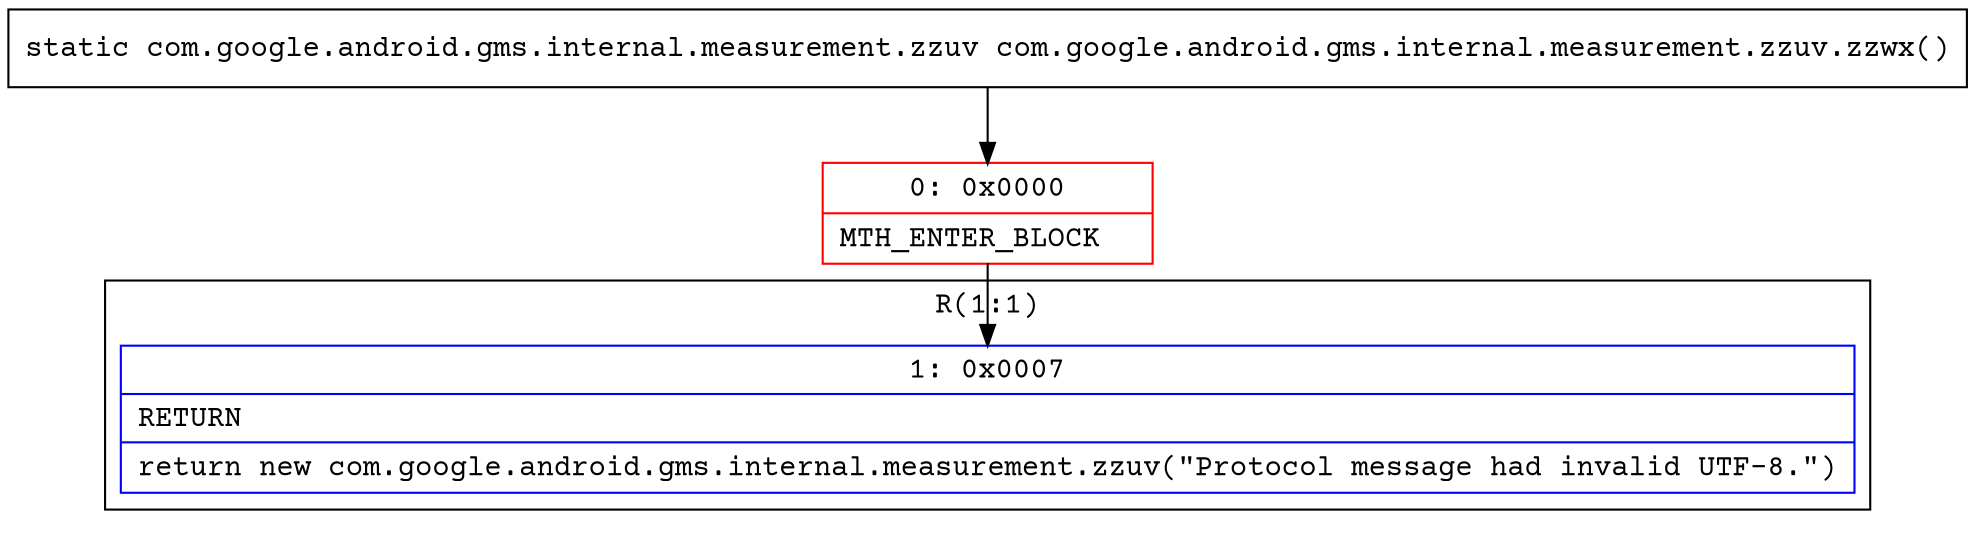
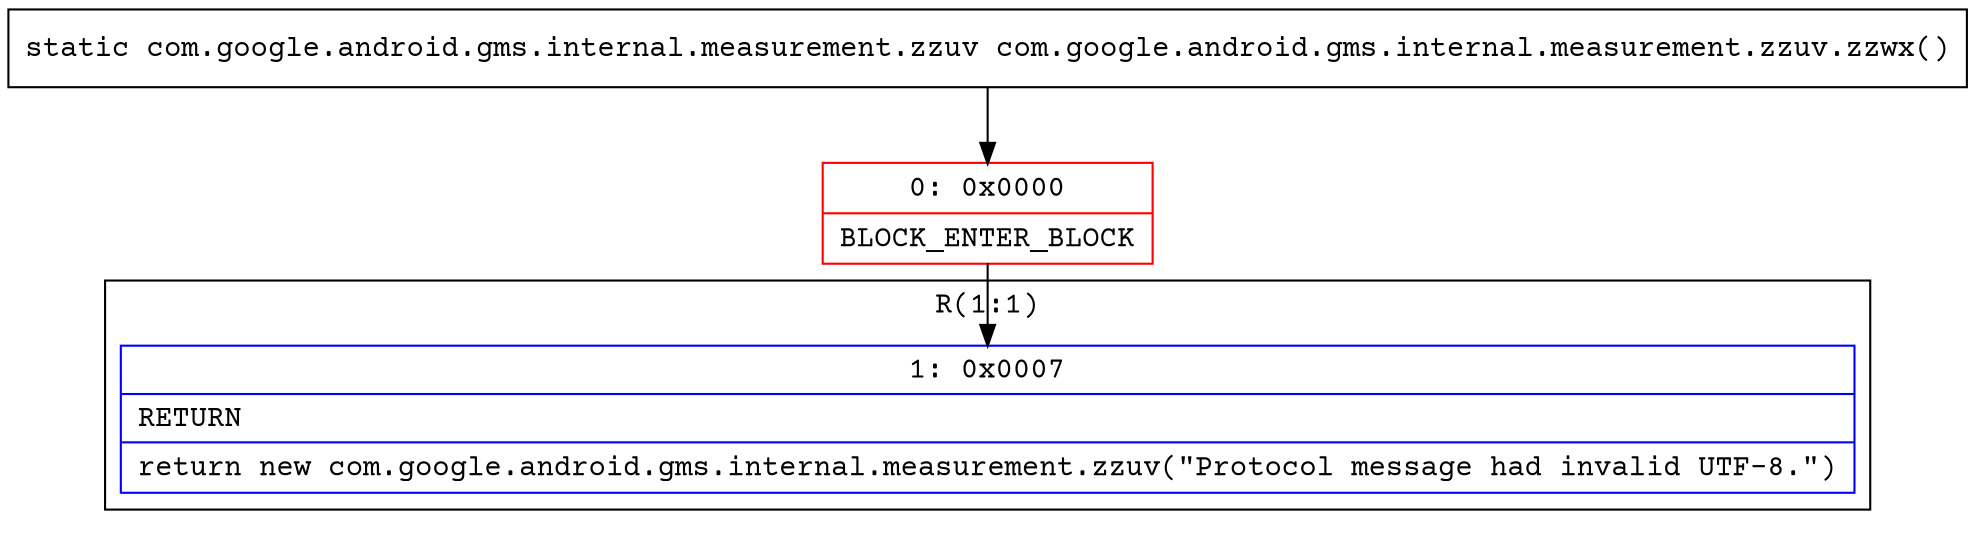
(970, 237) -> (988, 237)
